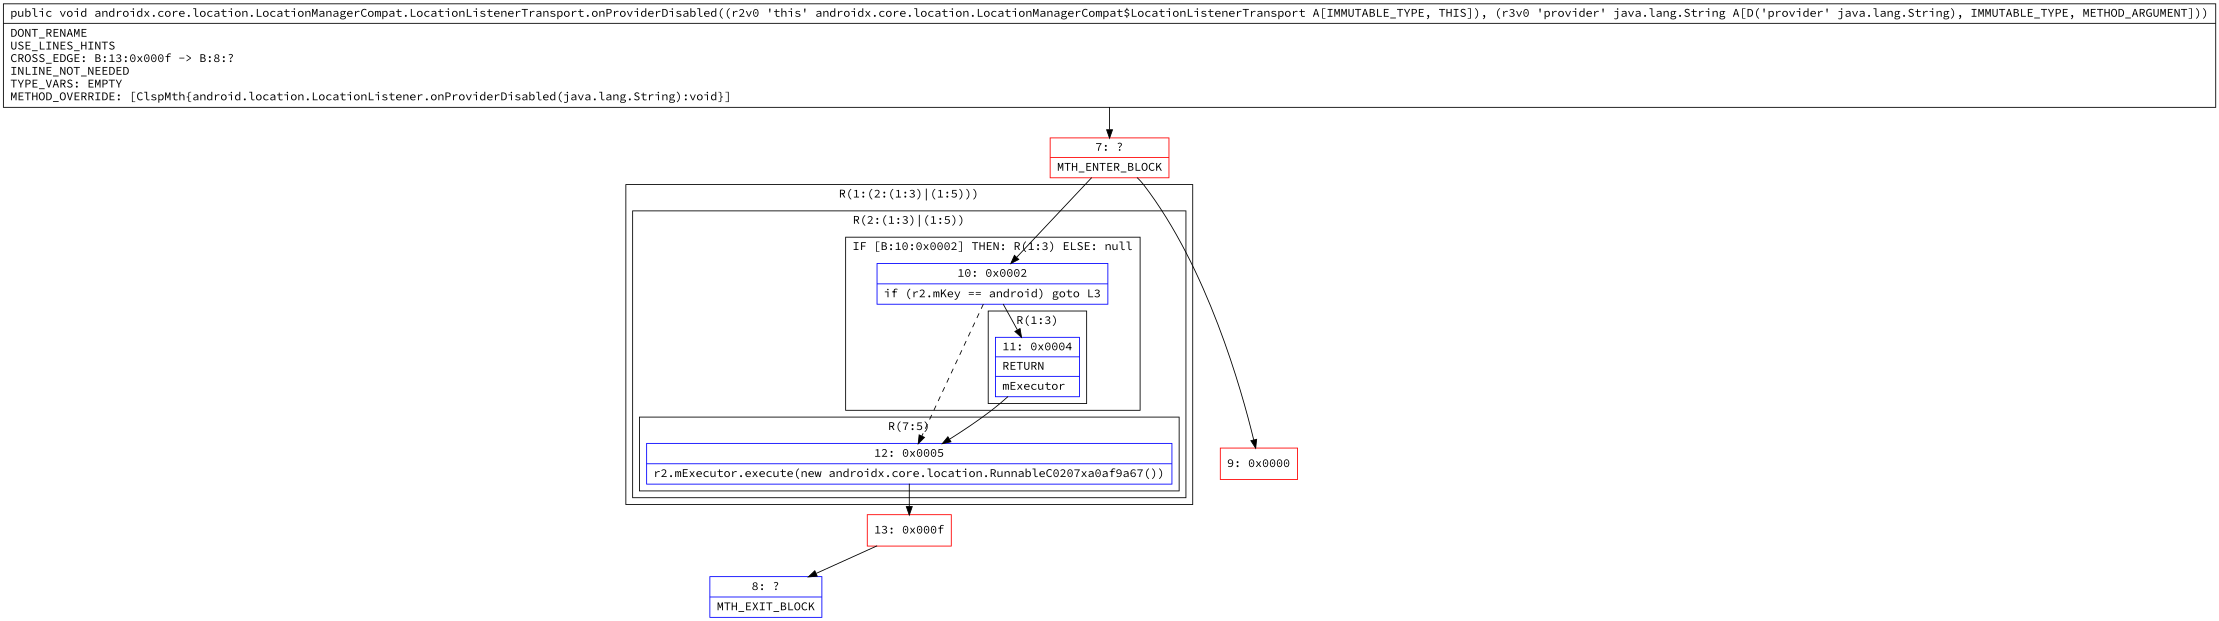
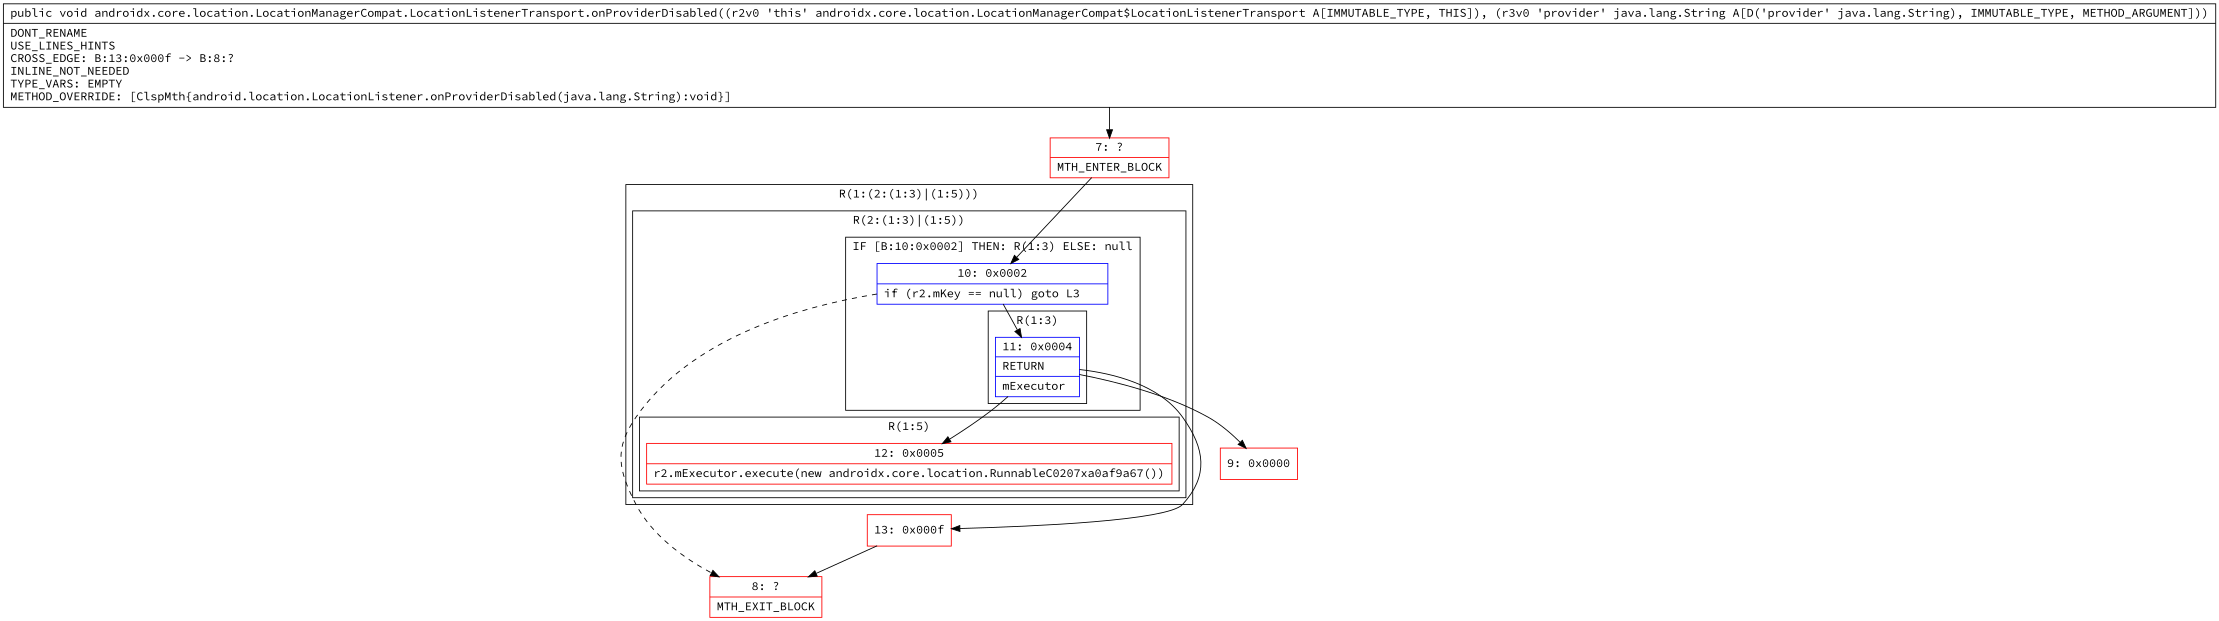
(992, 294) -> (982, 294)
(1209, 302) -> (1177, 402)
(953, 370) -> (662, 387)
(909, 427) -> (909, 427)
(909, 464) -> (909, 464)
(909, 495) -> (1167, 511)
(766, 597) -> (766, 597)
